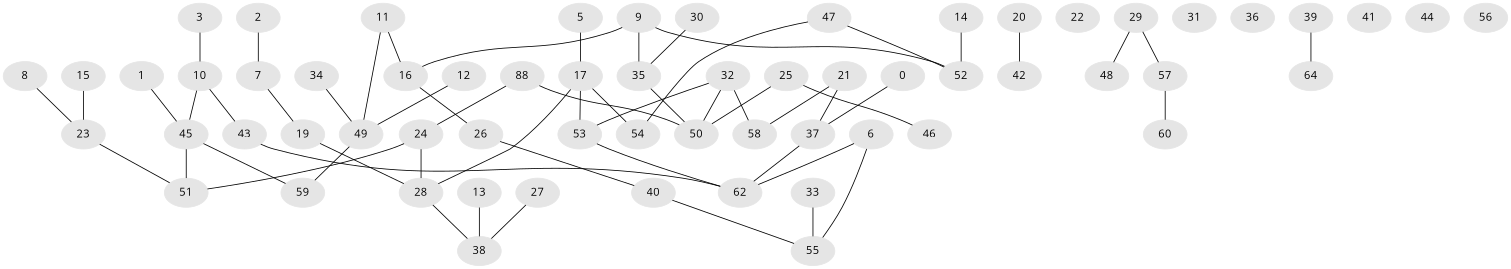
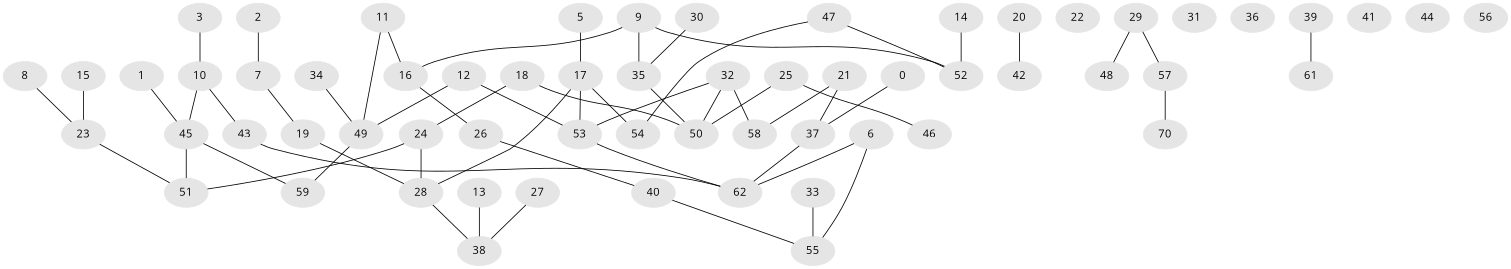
(522, 76) -> (522, 76)
(1311, 76) -> (1311, 76)
none -> (522, 105)
(1165, 134) -> (1165, 134)
